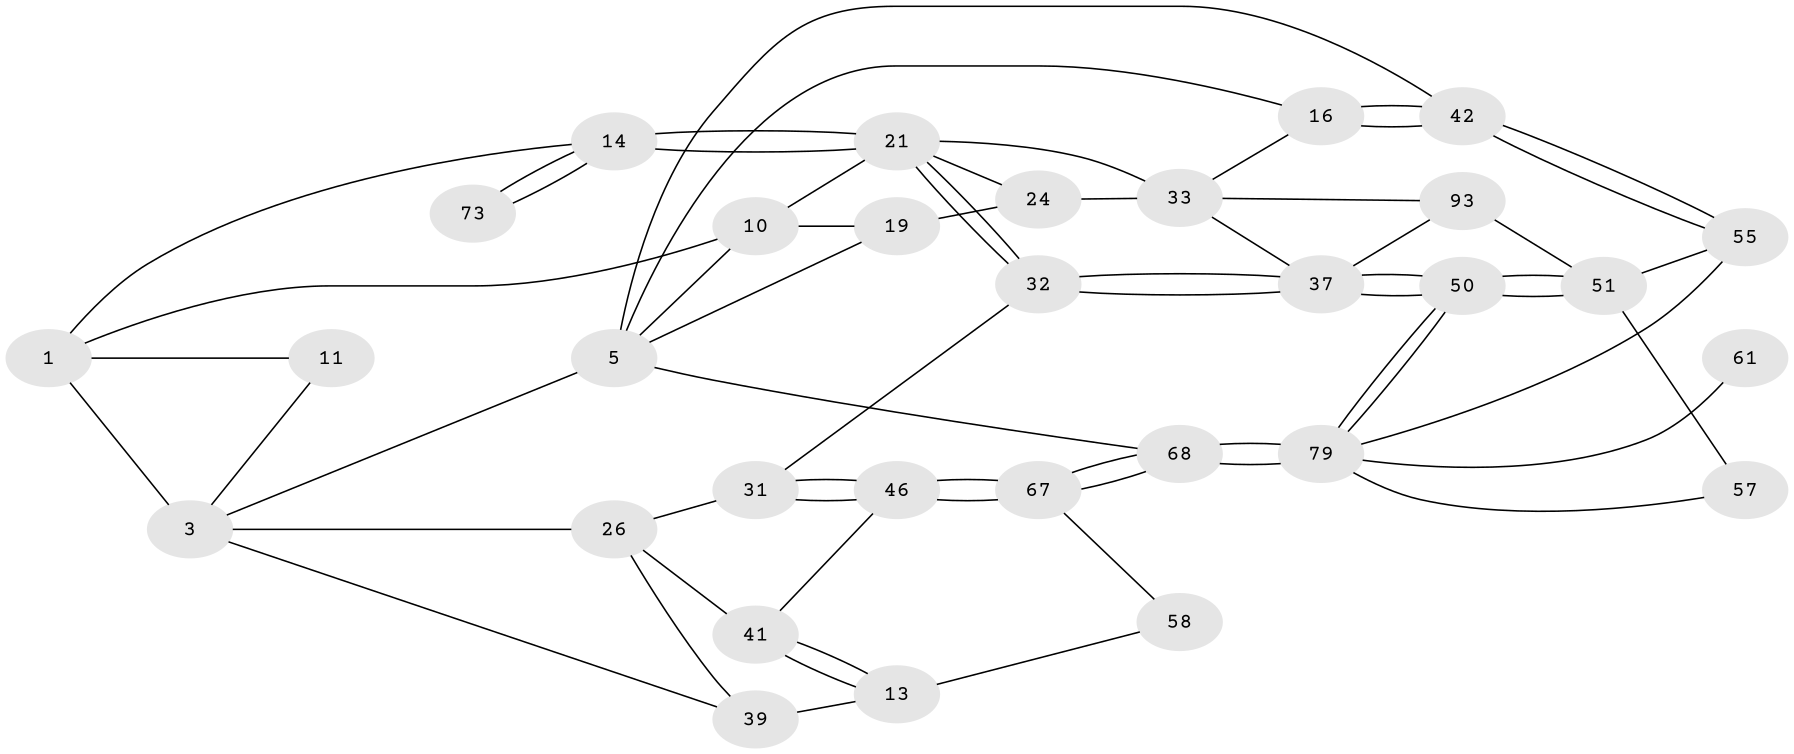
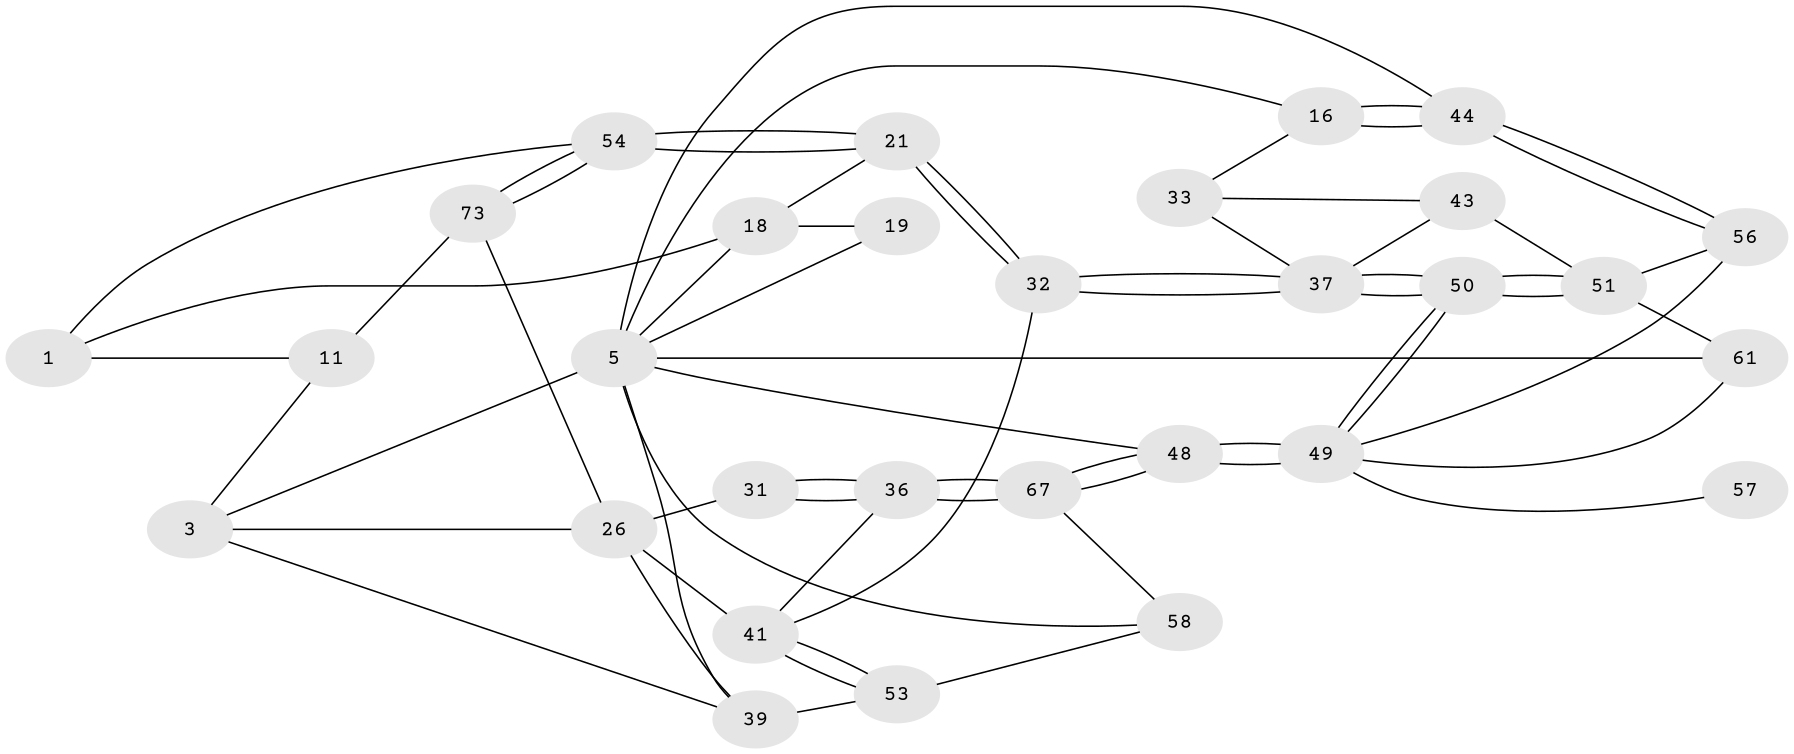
(1462, 116) -> (1462, 116)
(614, 141) -> (614, 141)
(1045, 150) -> none
(1038, 199) -> none
(1462, 201) -> (1462, 201)
(756, 226) -> (756, 226)
(1745, 237) -> (1745, 237)
none -> (393, 295)
none -> (1180, 358)
none -> (544, 372)
(897, 387) -> (954, 513)
(1674, 388) -> (1675, 322)
(119, 444) -> none
(1180, 454) -> (1180, 454)
(1321, 454) -> (1321, 454)
(897, 490) -> (897, 490)
none -> (671, 545)
none -> (833, 591)
(897, 694) -> (897, 694)
